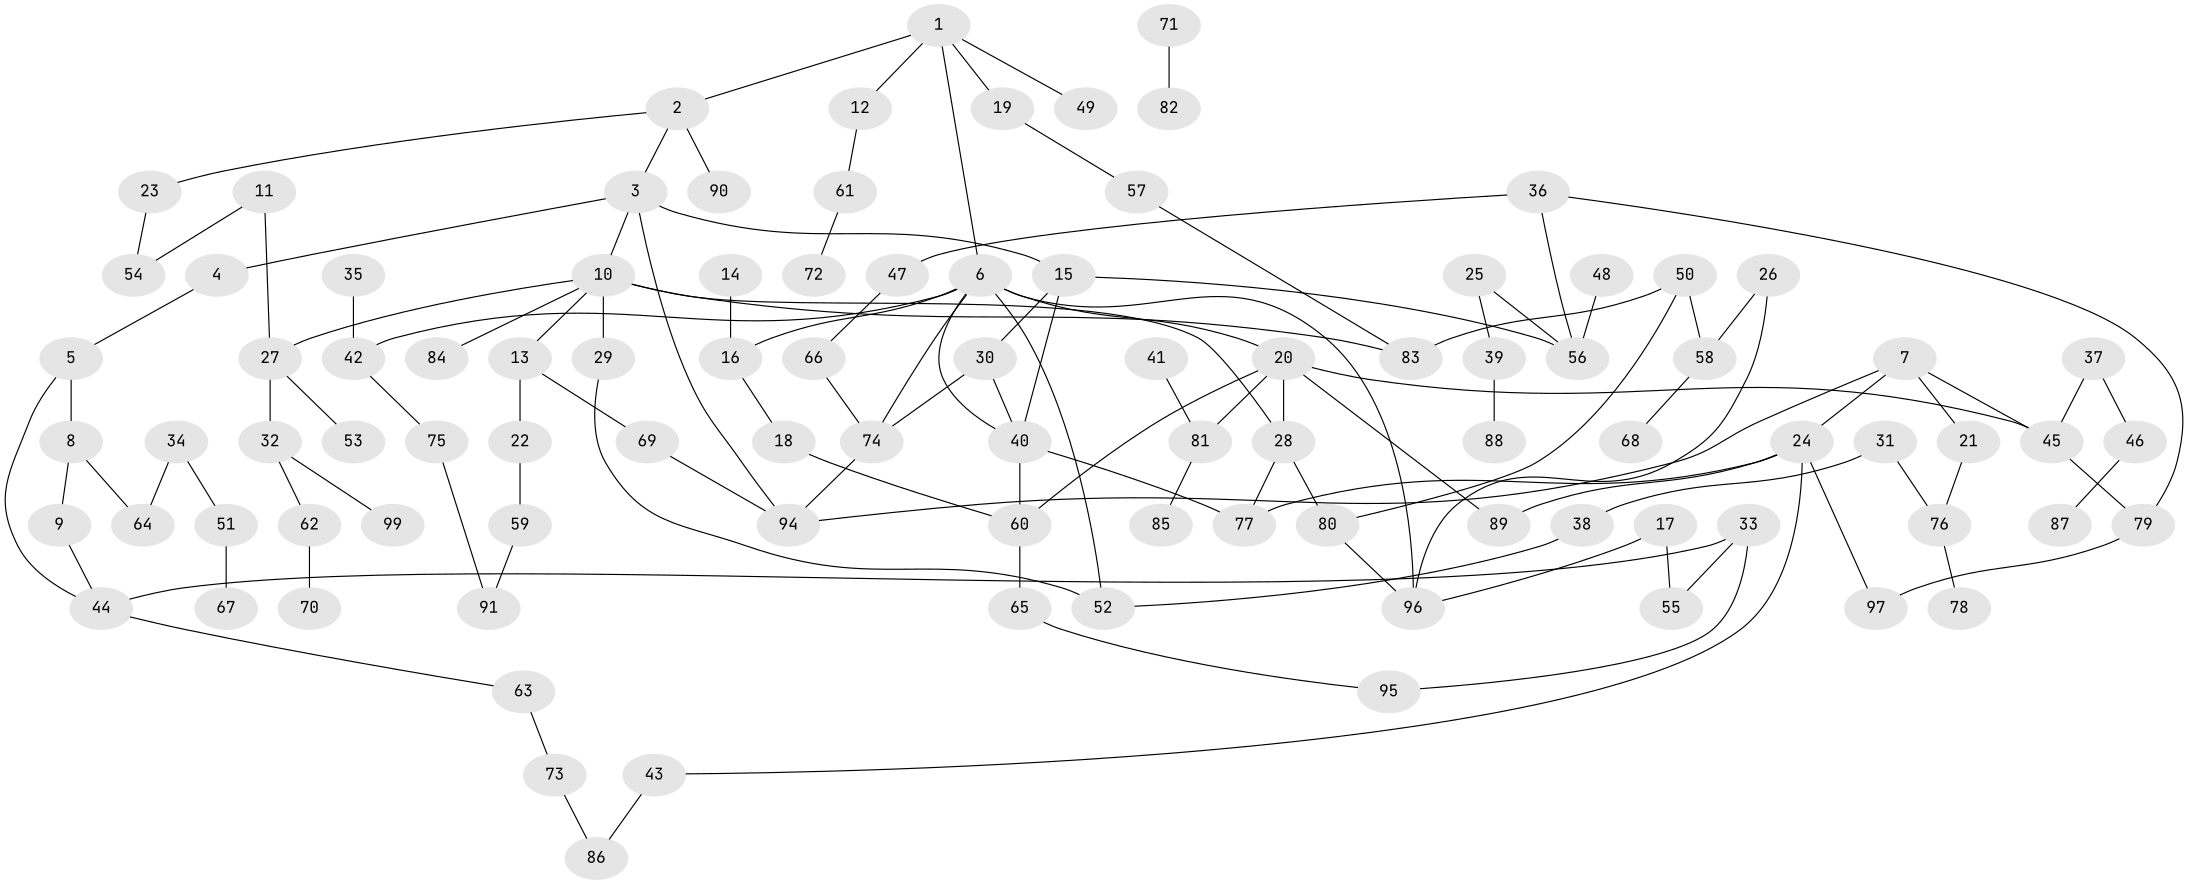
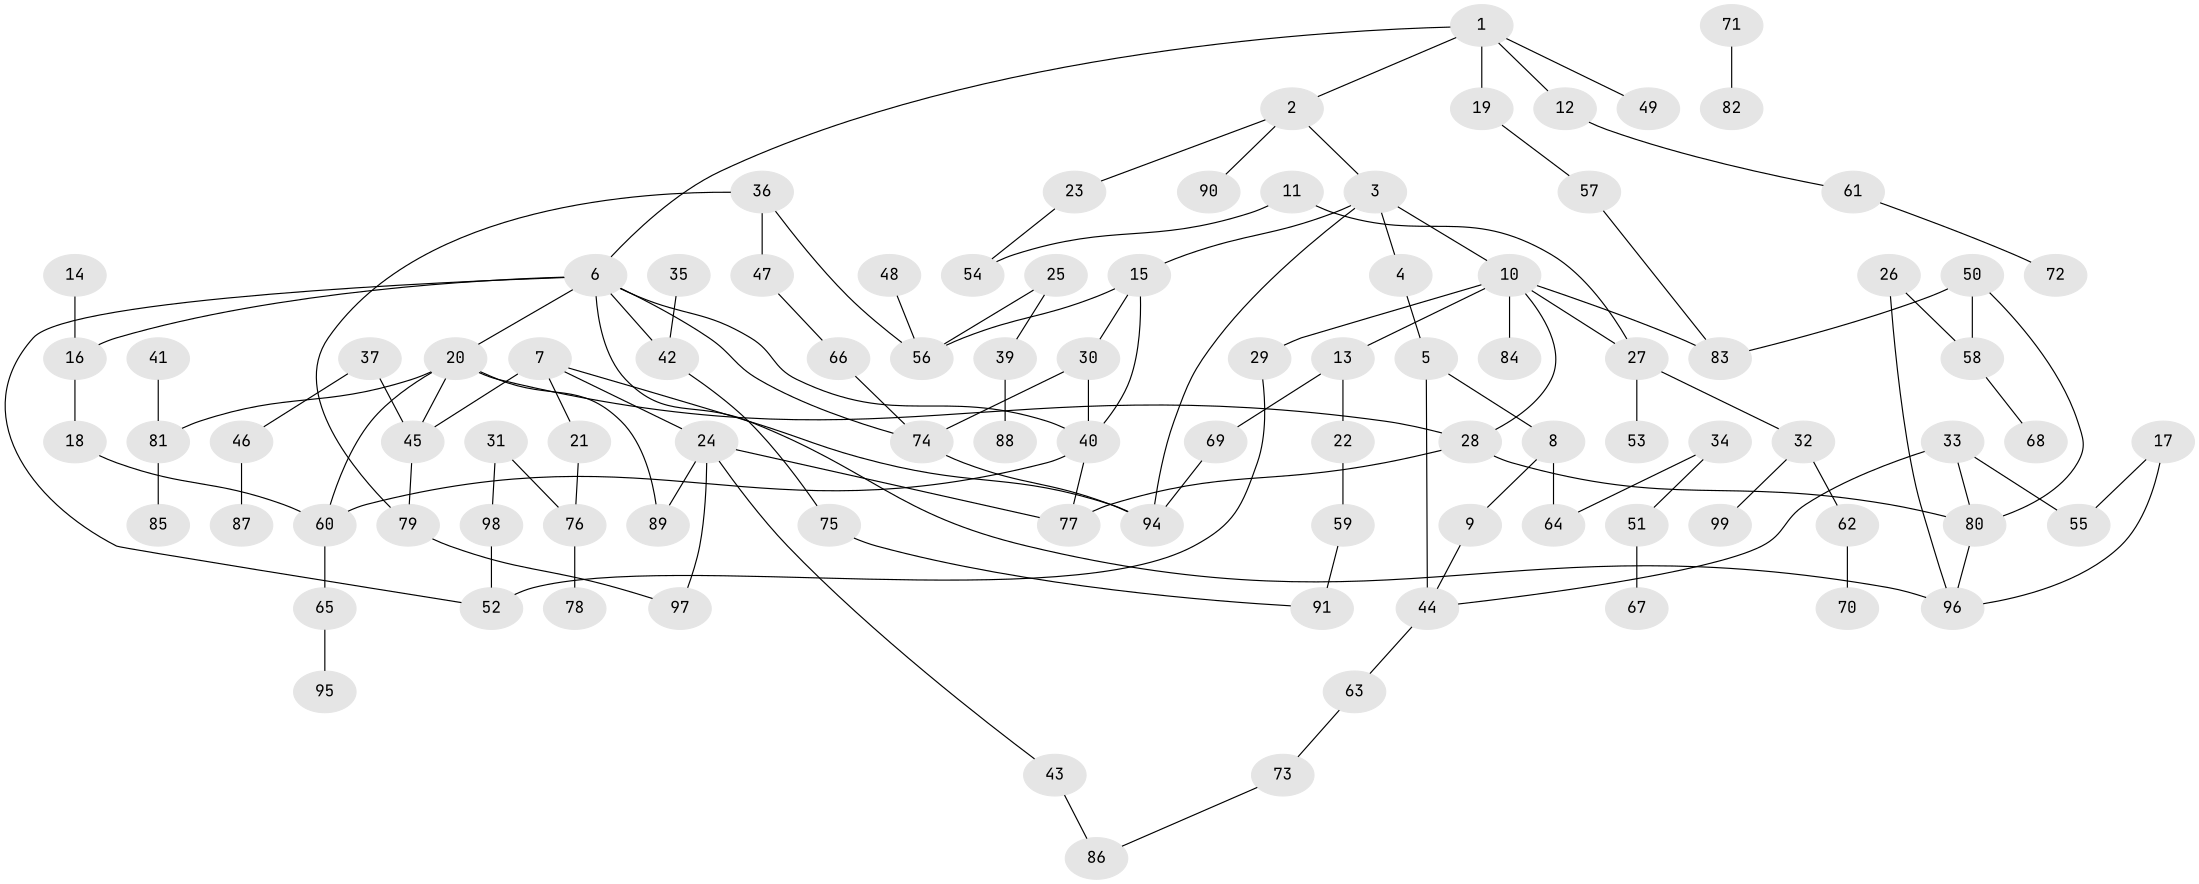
(1582, 525) -> (491, 525)
(1615, 664) -> (1964, 484)
